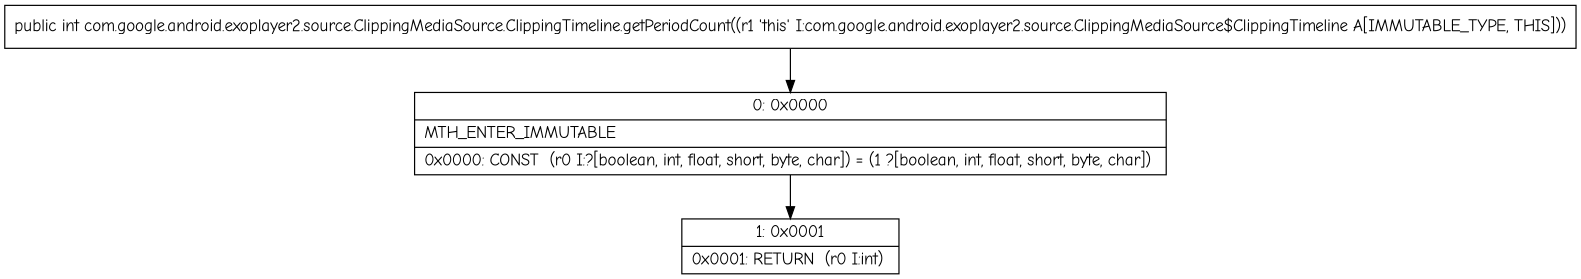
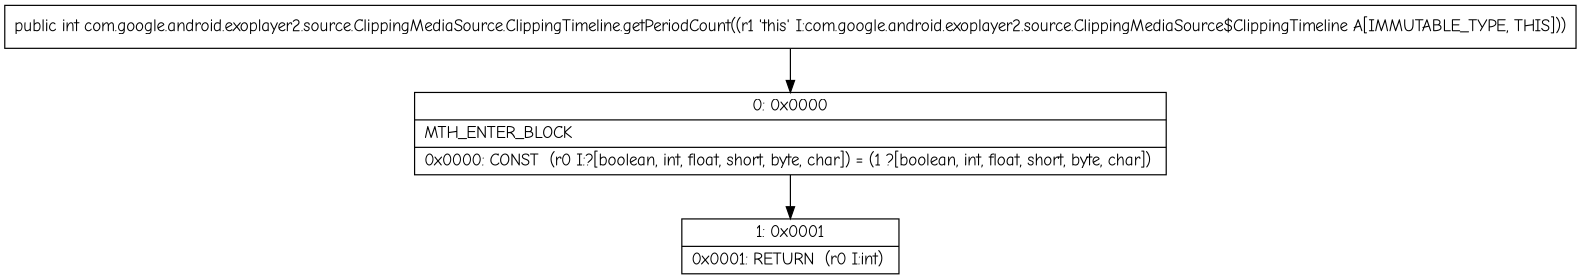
(520, 133) -> (498, 133)
